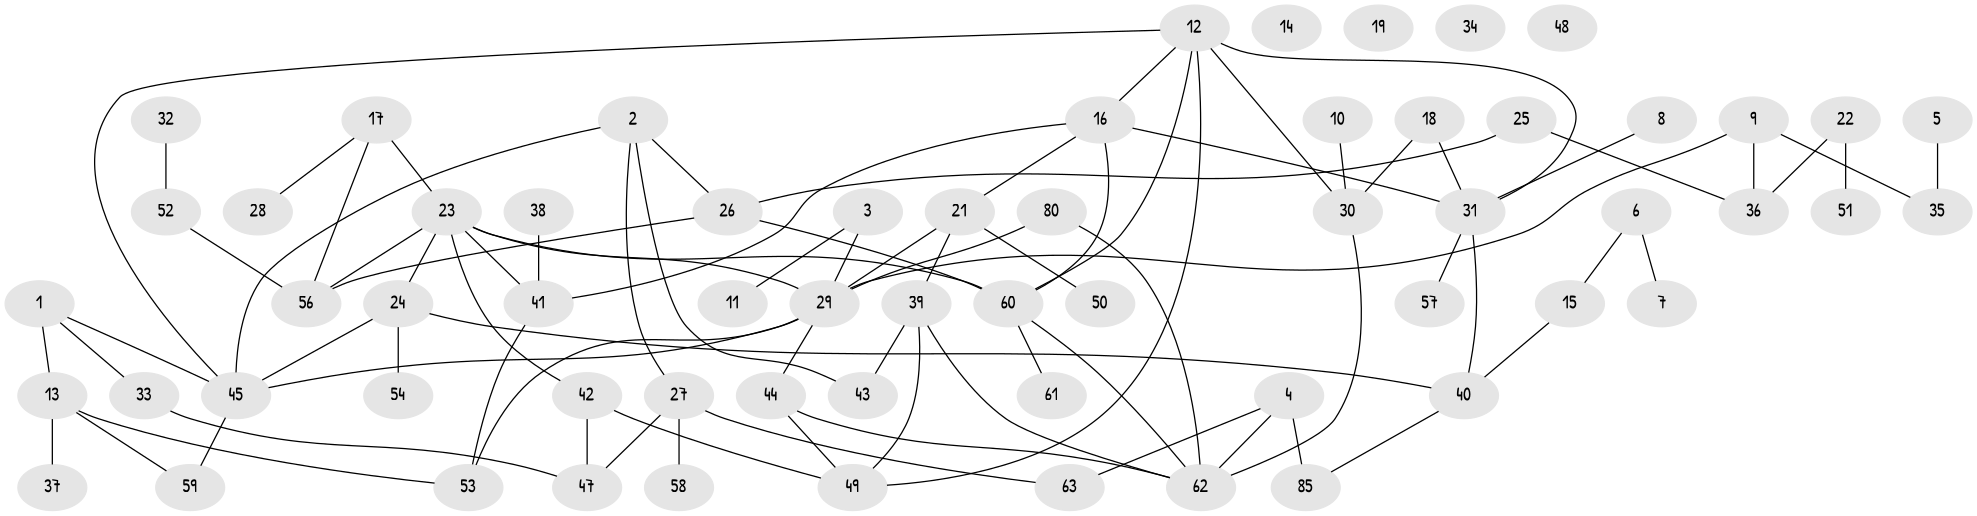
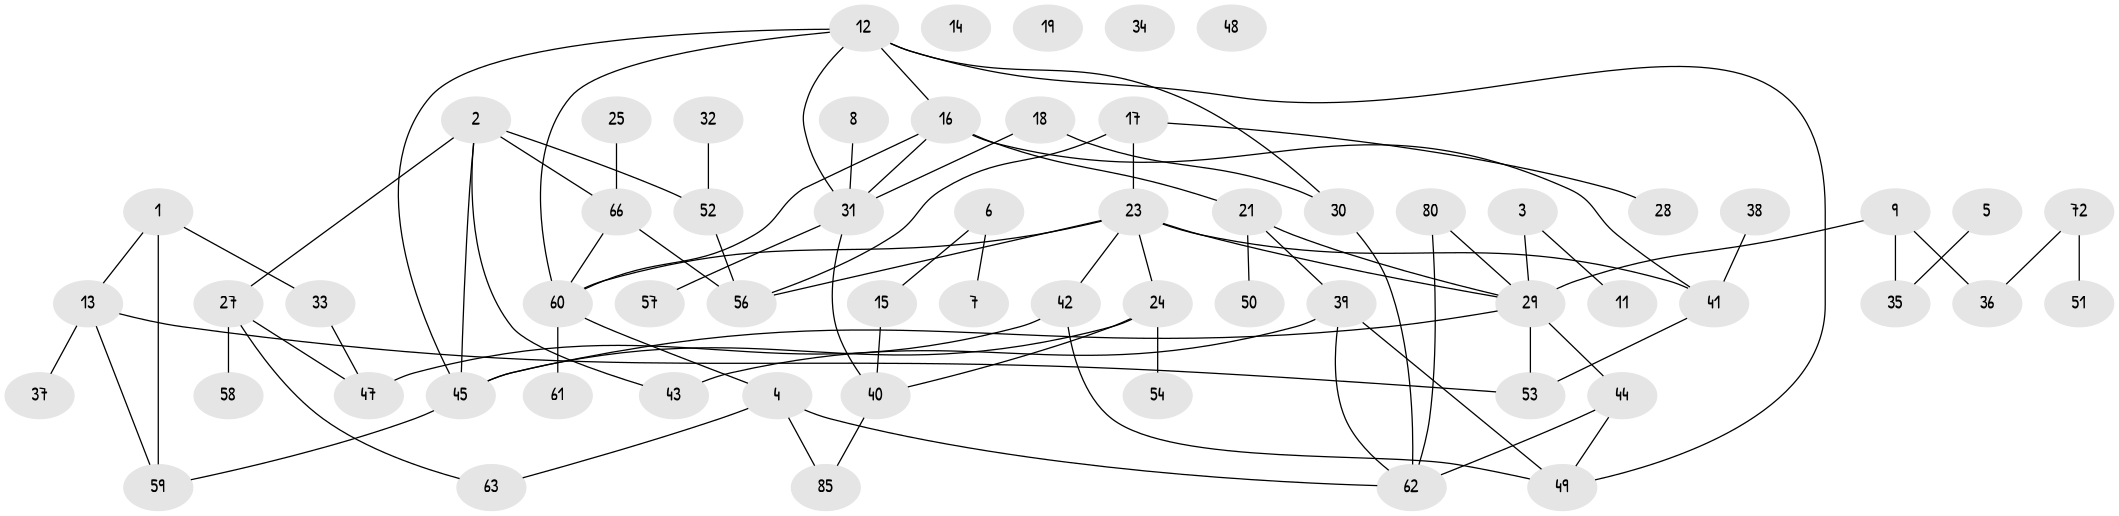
(1338, 120) -> none
(1846, 120) -> (2079, 212)
none -> (595, 162)
(1629, 163) -> none
(728, 212) -> (616, 212)
(138, 349) -> (158, 350)
(1114, 388) -> (629, 337)
